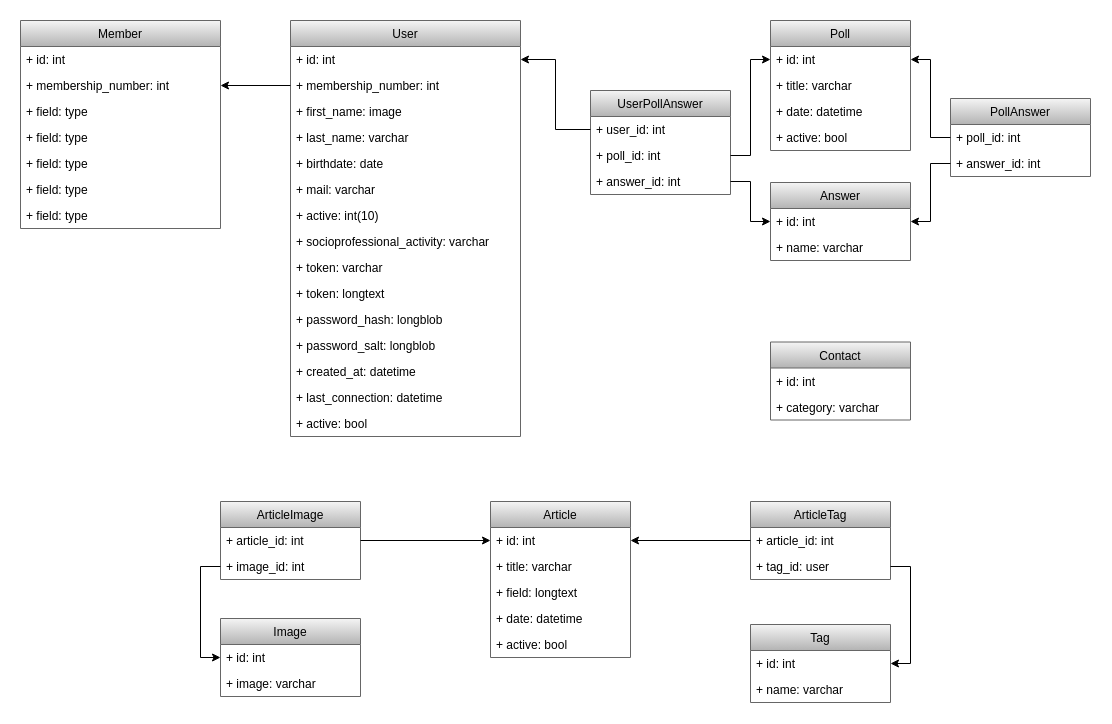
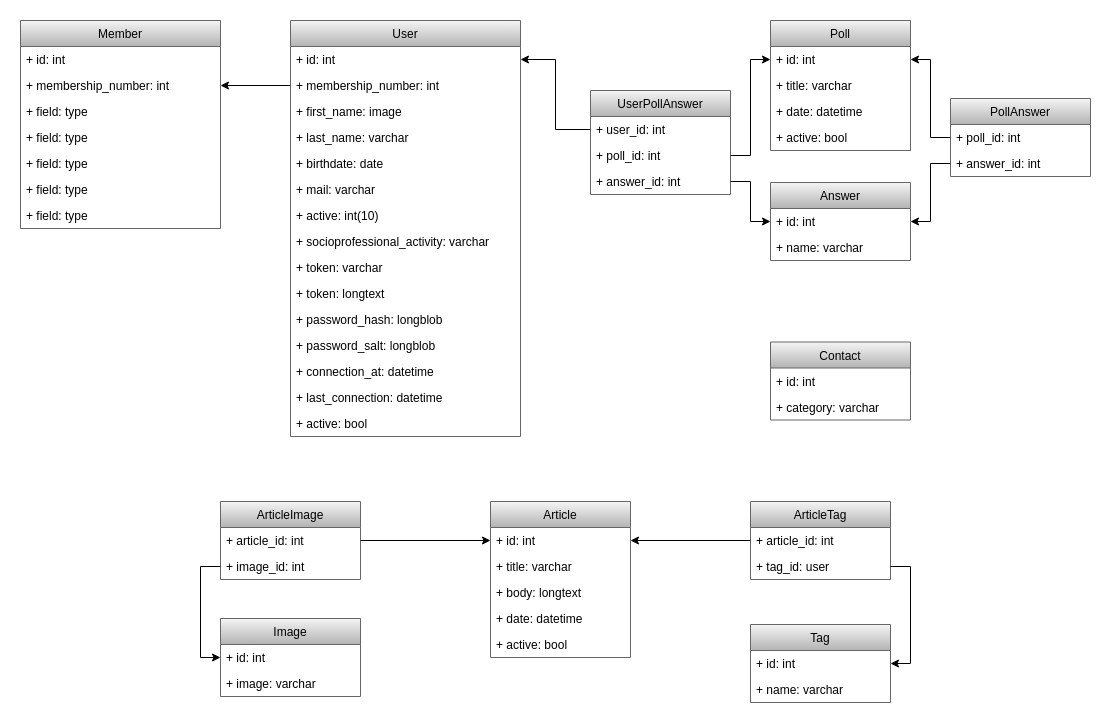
(364, 372) -> (372, 372)
(544, 593) -> (544, 593)
